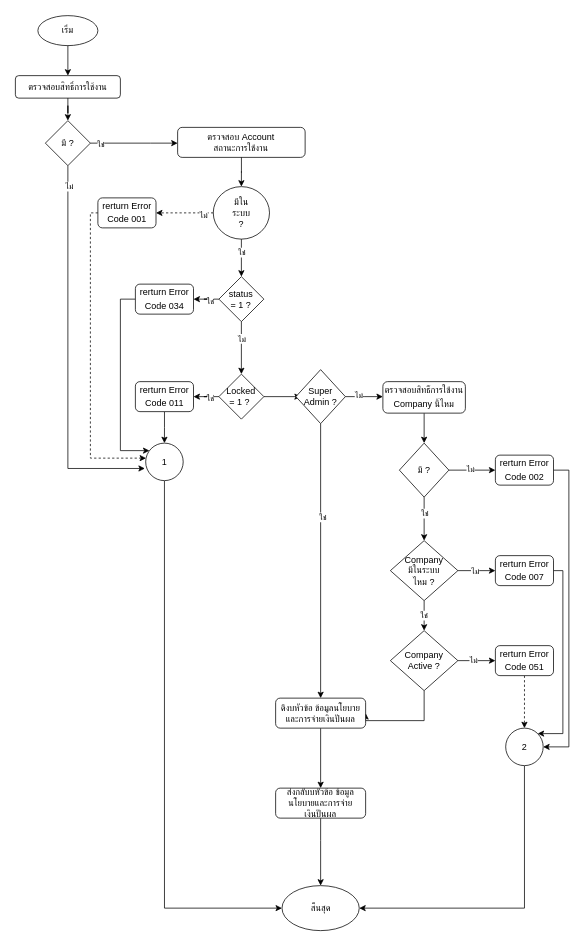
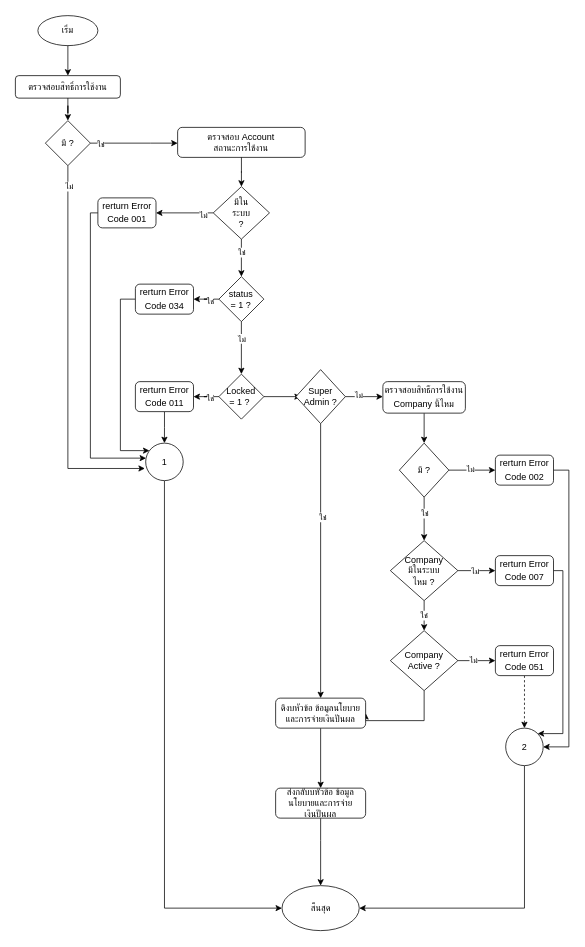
(180, 213) -> (180, 213)
(241, 213) -> (241, 213)
(90, 357) -> (90, 357)
